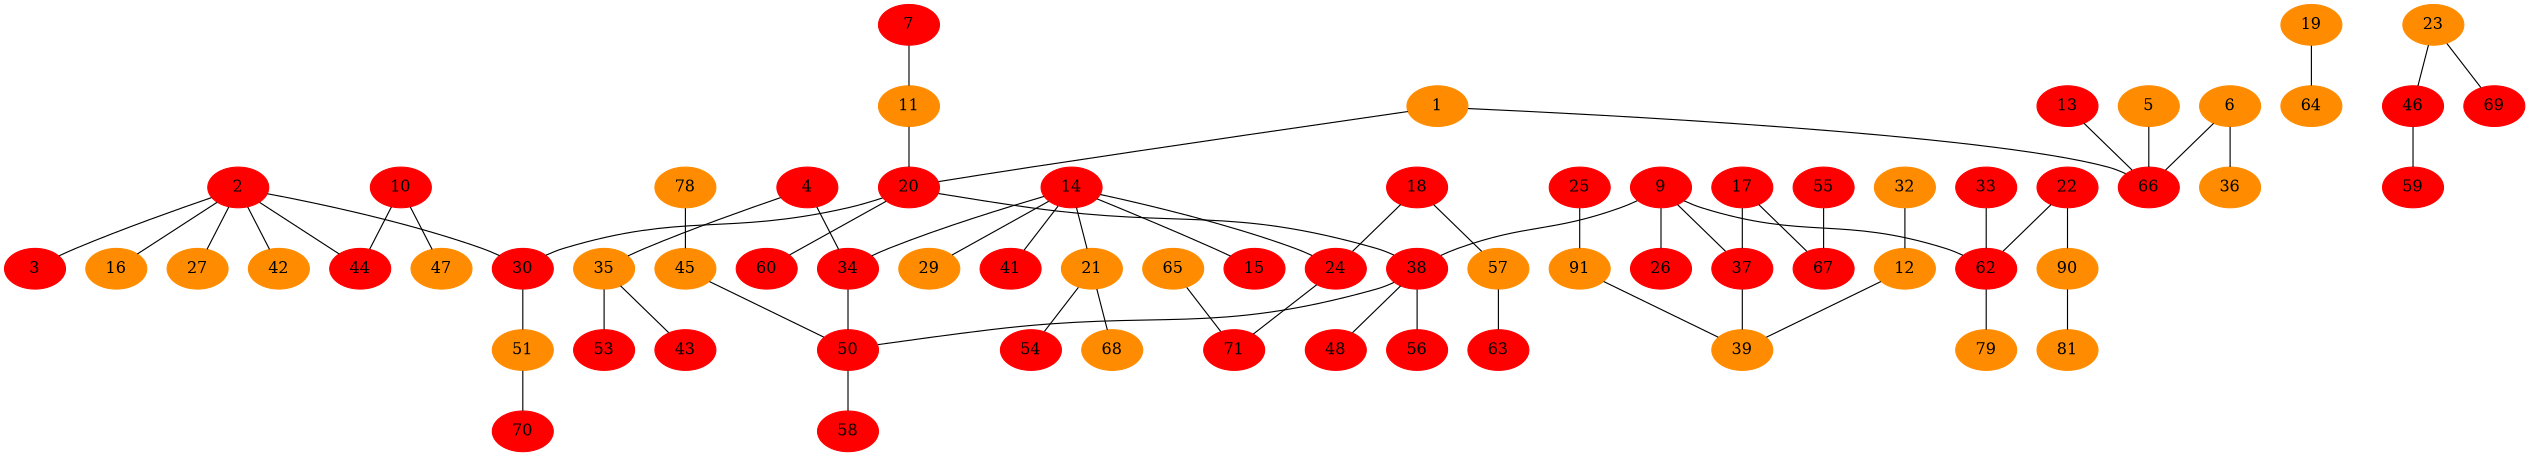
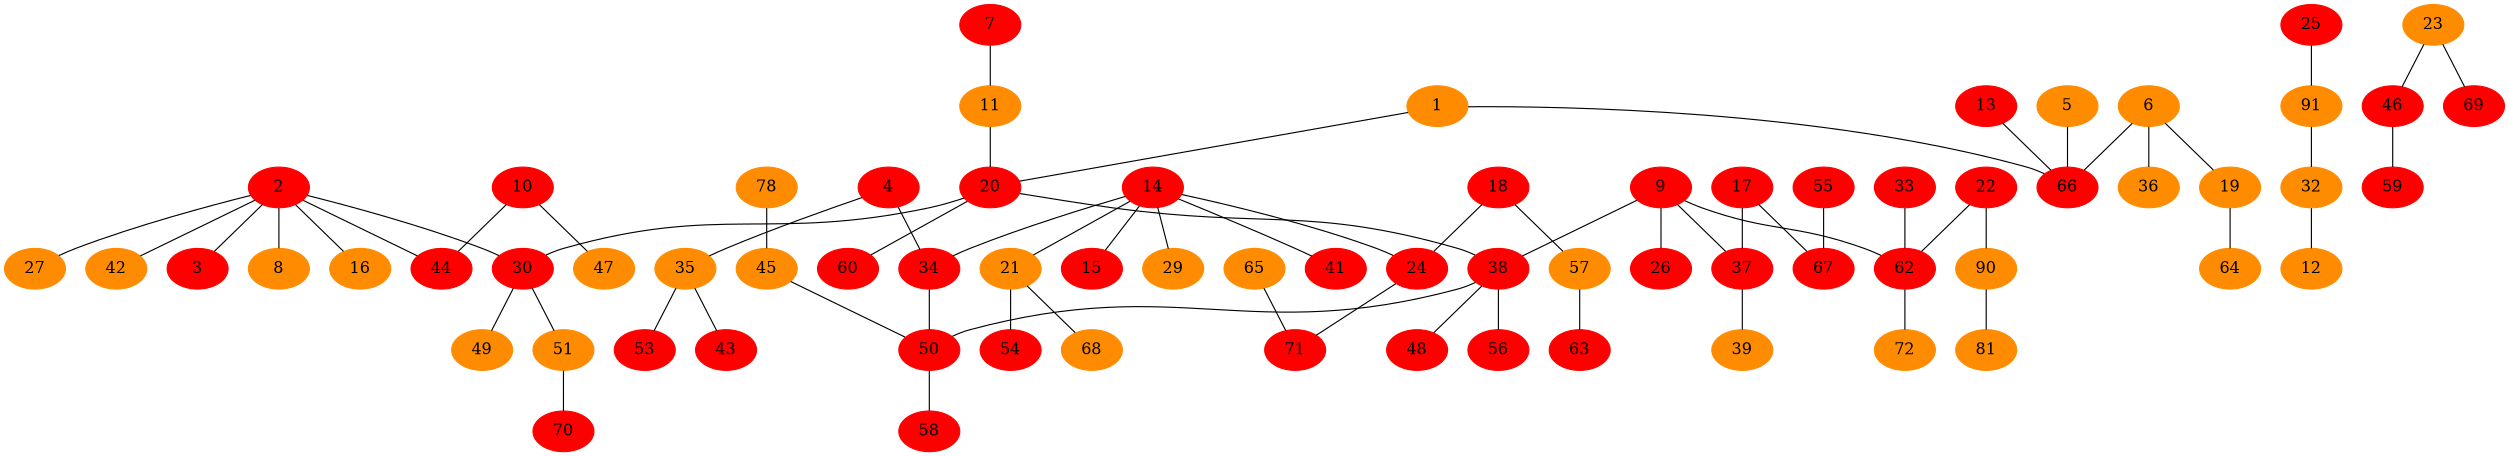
none -> (2189, 147)
none -> (279, 269)
(1661, 309) -> (2311, 147)
(1824, 309) -> none
none -> (482, 350)
(1986, 350) -> (1905, 350)
